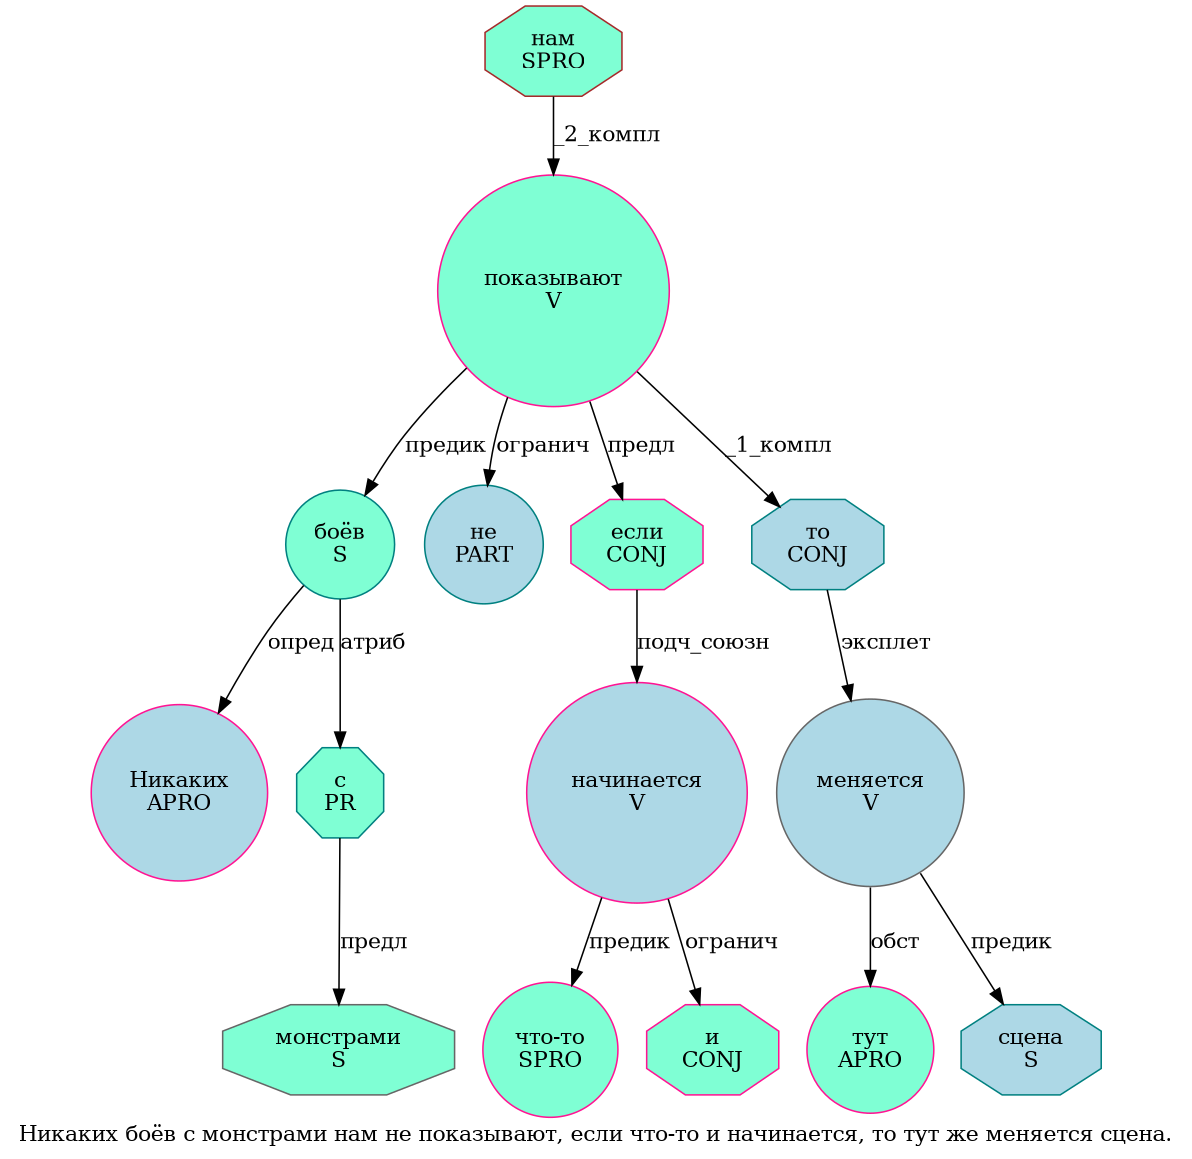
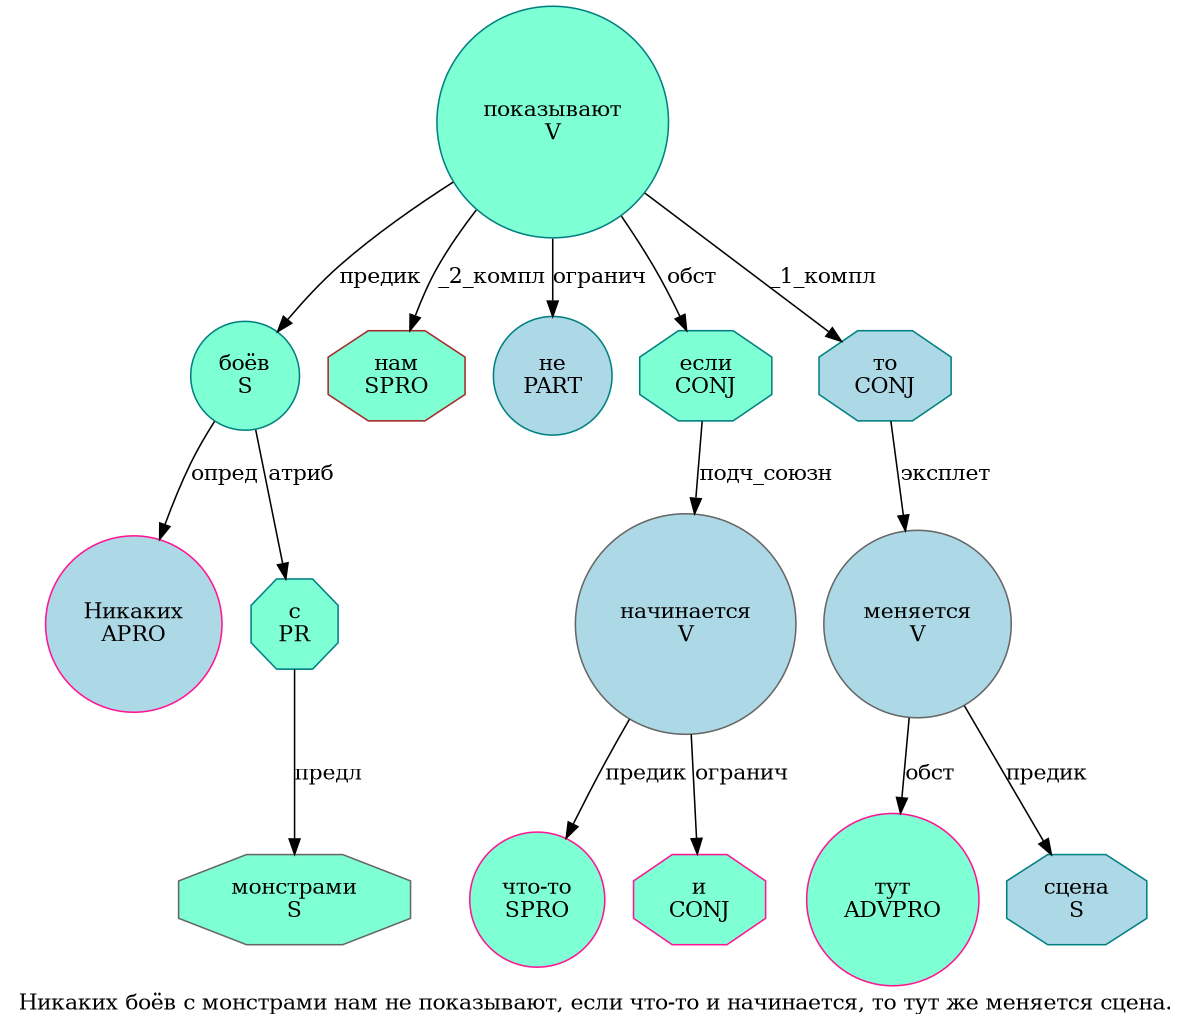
(554, 128) -> (441, 260)
(554, 291) -> (553, 122)
(642, 446) -> (692, 277)
(637, 545) -> (706, 376)
(637, 793) -> (686, 624)
(870, 1050) -> (893, 900)
